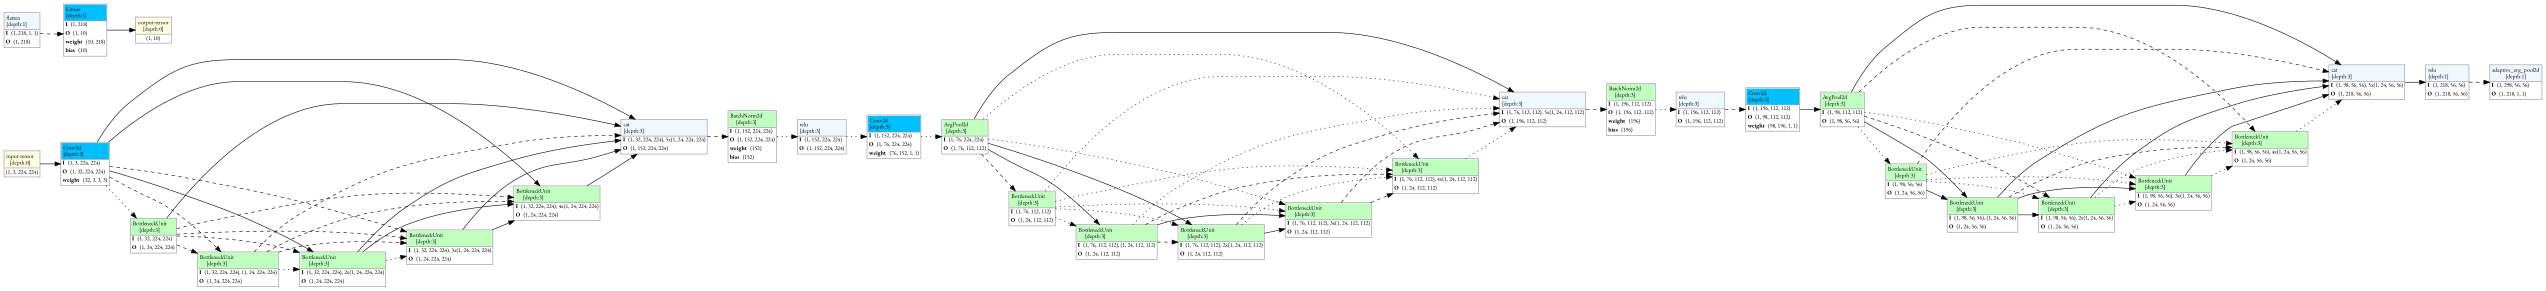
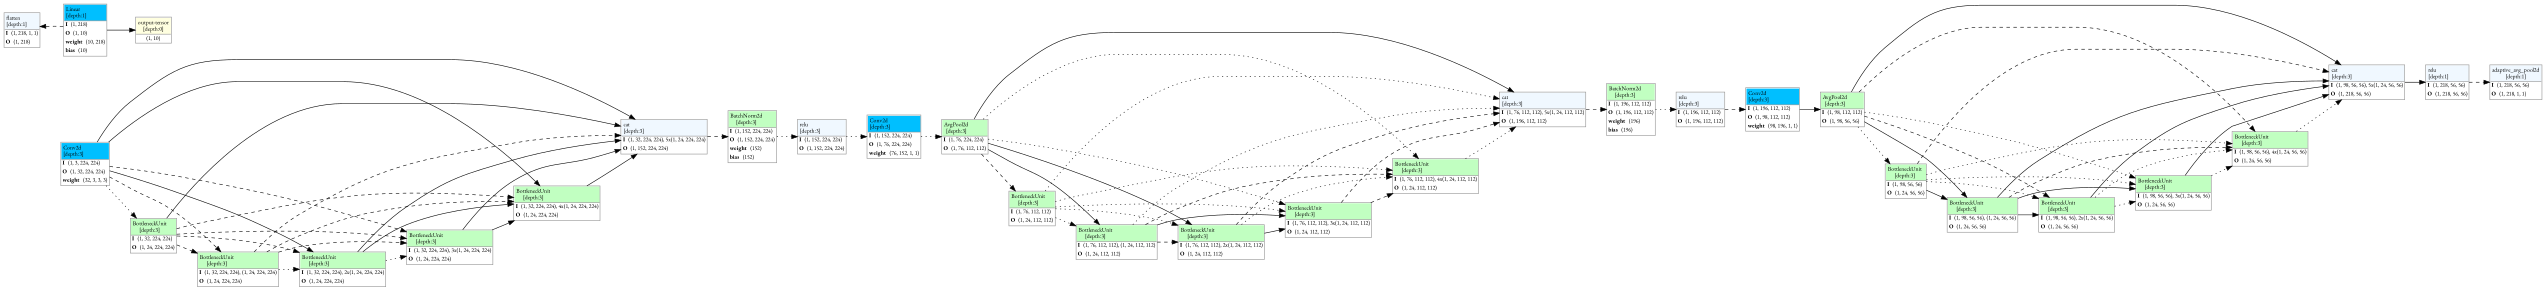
(49, 34) -> (55, 26)
(2512, 85) -> (2512, 85)
(22, 164) -> none
